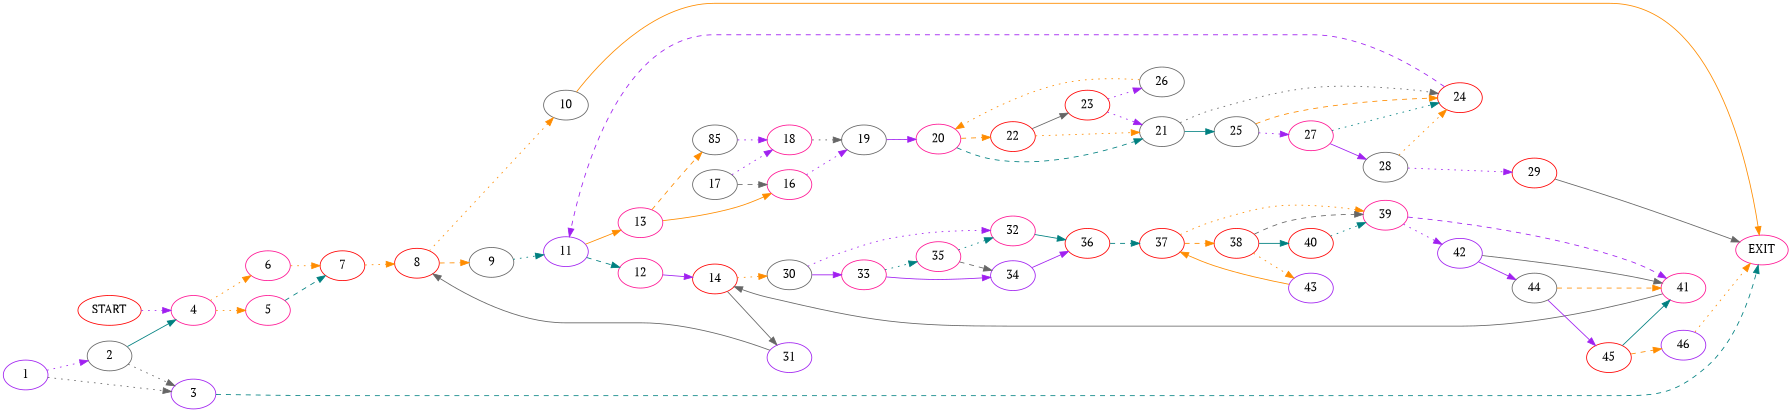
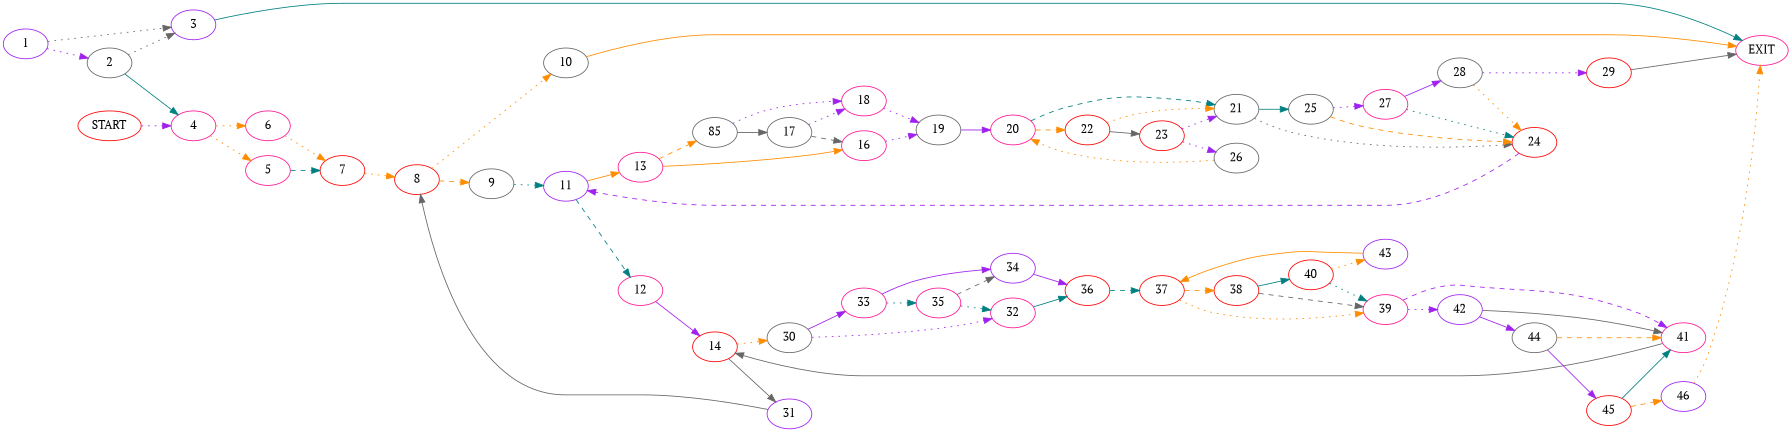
none -> (748, 132)
(823, 140) -> (897, 114)
(1270, 264) -> (1344, 266)
(1019, 396) -> (976, 3)
